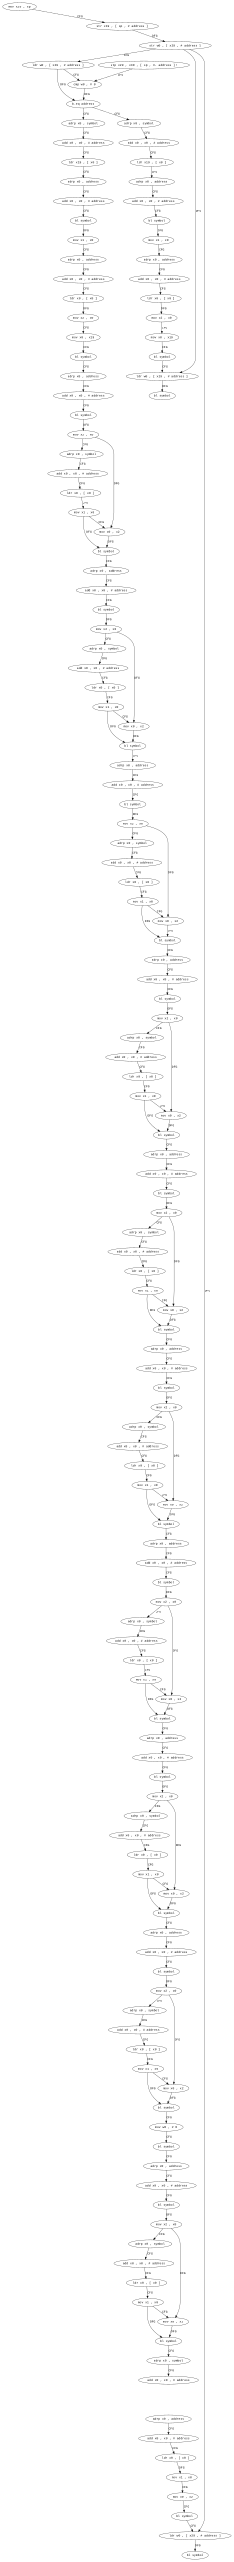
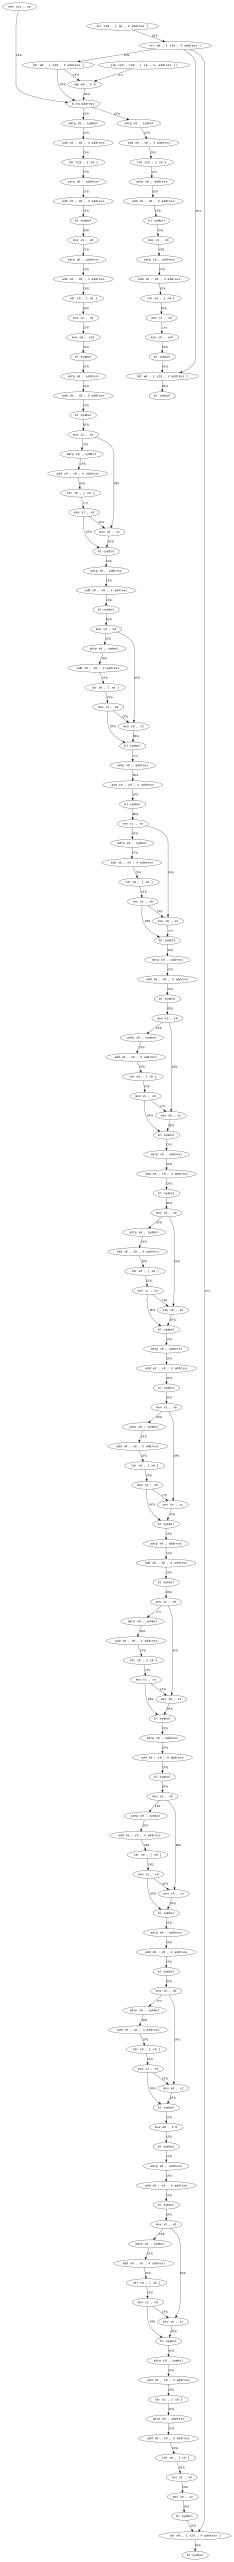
(67, 16) -> (16, 75)
none -> (168, 2400)
